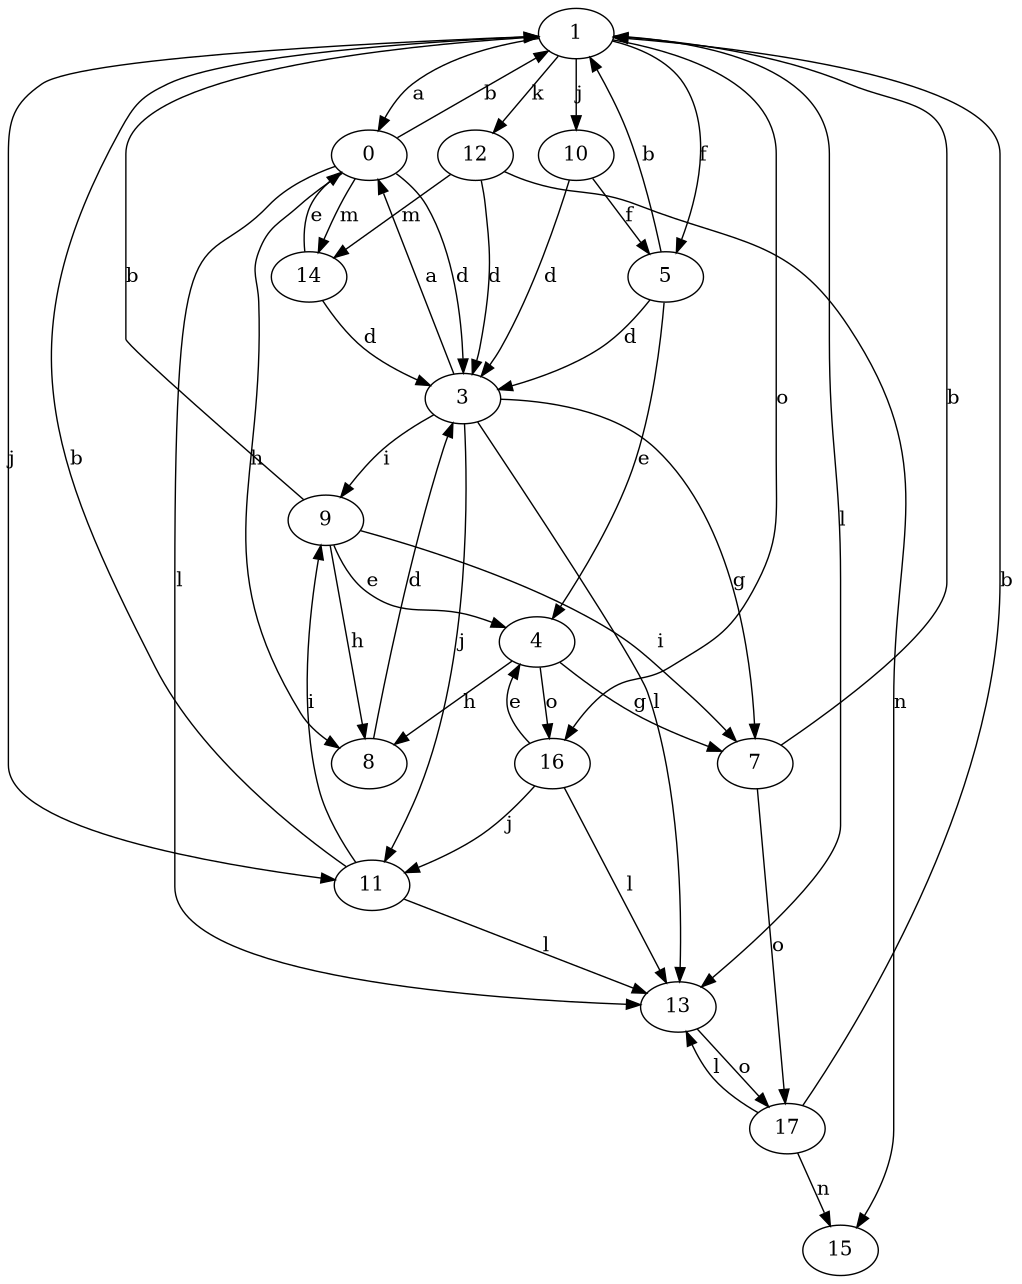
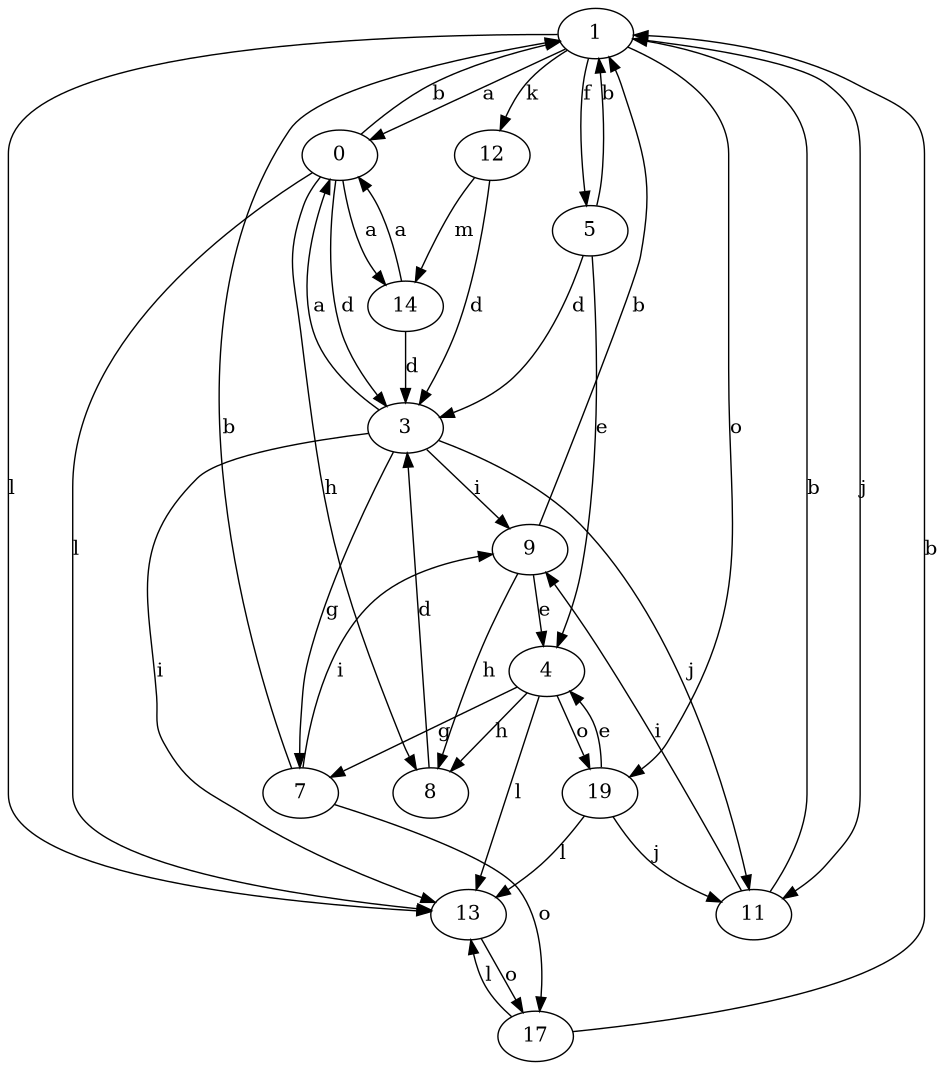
(576, 155) -> none
(317, 216) -> (401, 231)
(350, 216) -> (371, 231)
(550, 598) -> (347, 633)
(657, 703) -> (160, 671)
(552, 764) -> (600, 793)
(519, 944) -> (510, 786)
(841, 1250) -> none
